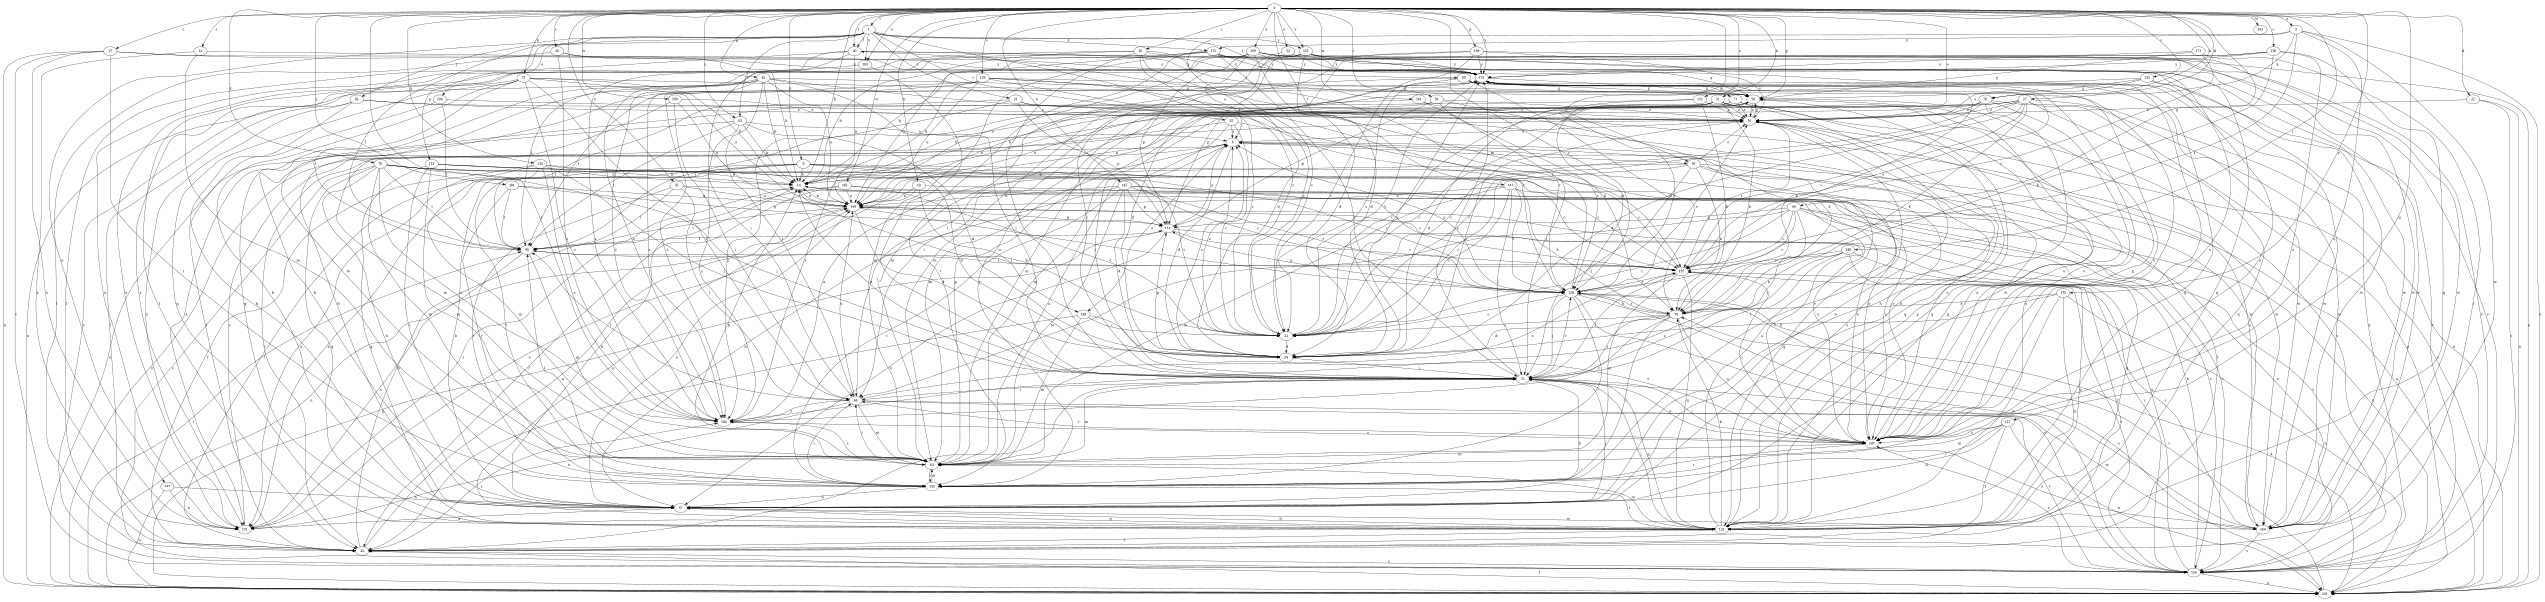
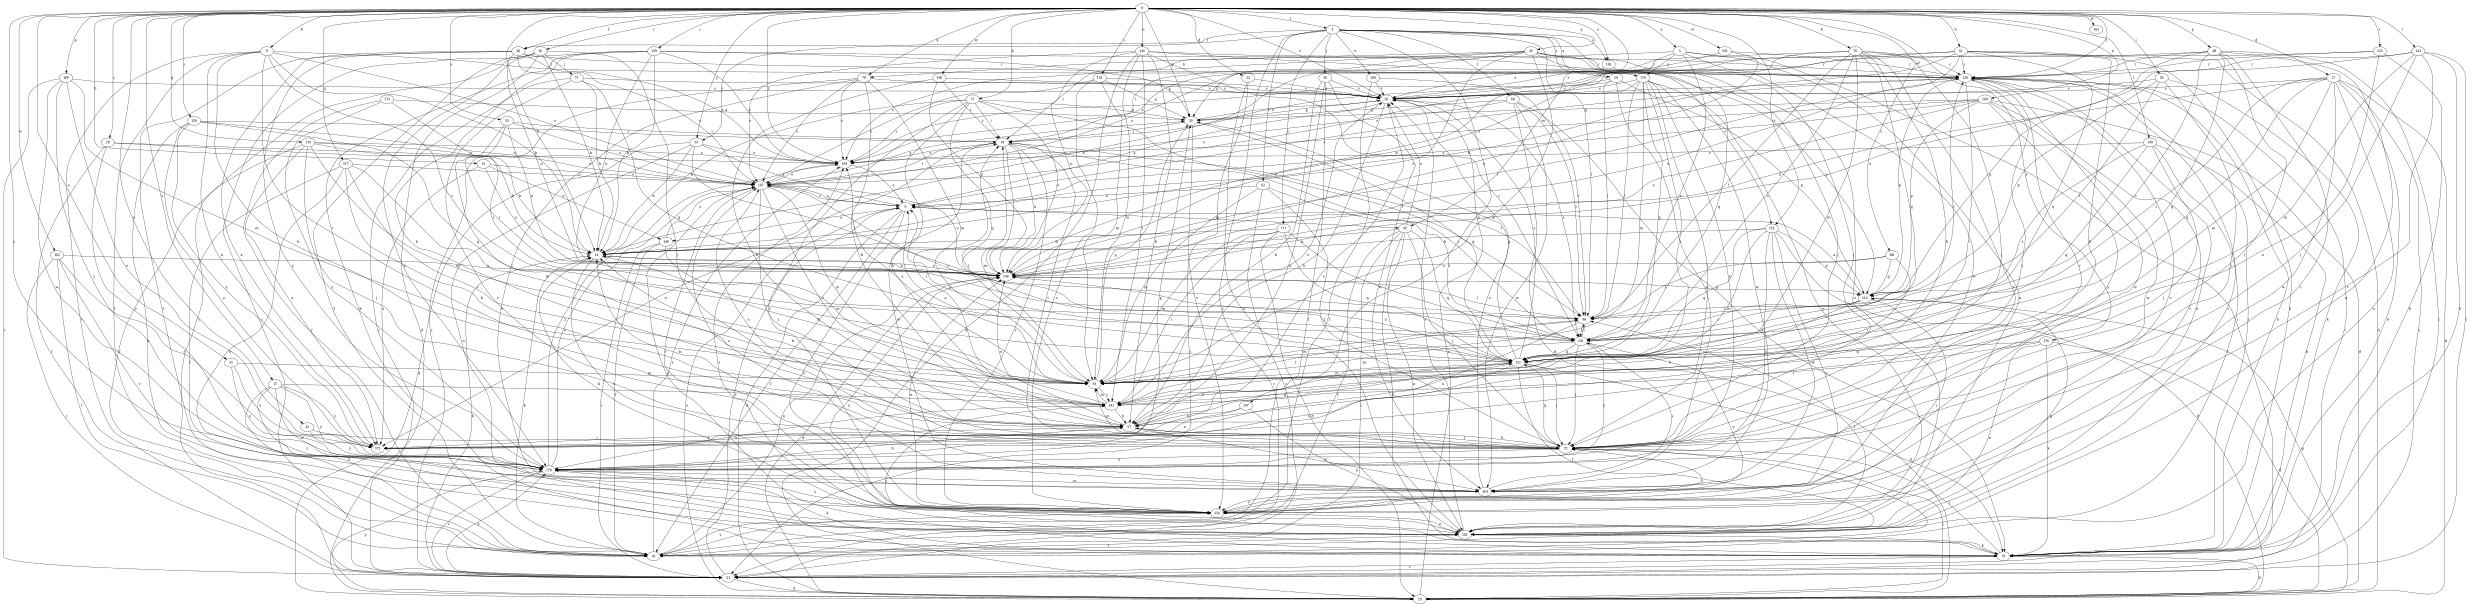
none -> (1577, 89)
(1321, 99) -> (1204, 72)
